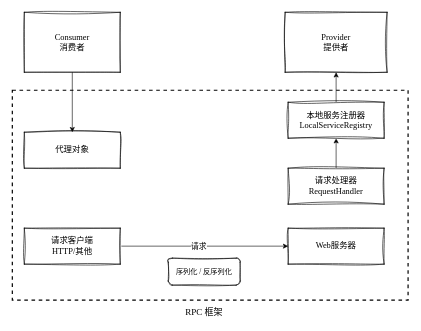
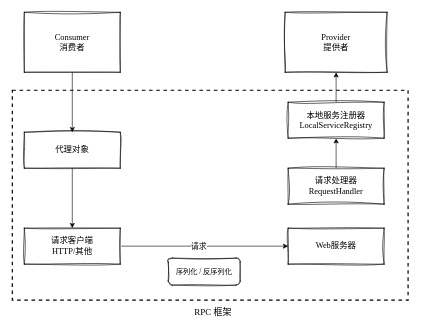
none -> (72, 222)
(204, 312) -> (213, 312)
